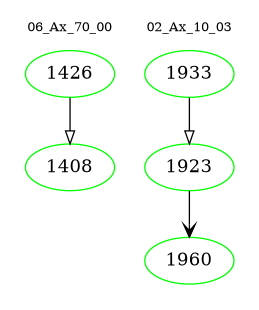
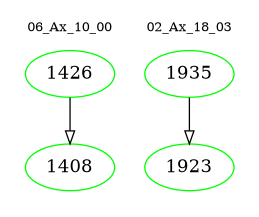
(70, 28) -> (70, 28)
(189, 28) -> (189, 28)
(189, 74) -> (189, 74)
(189, 261) -> none
